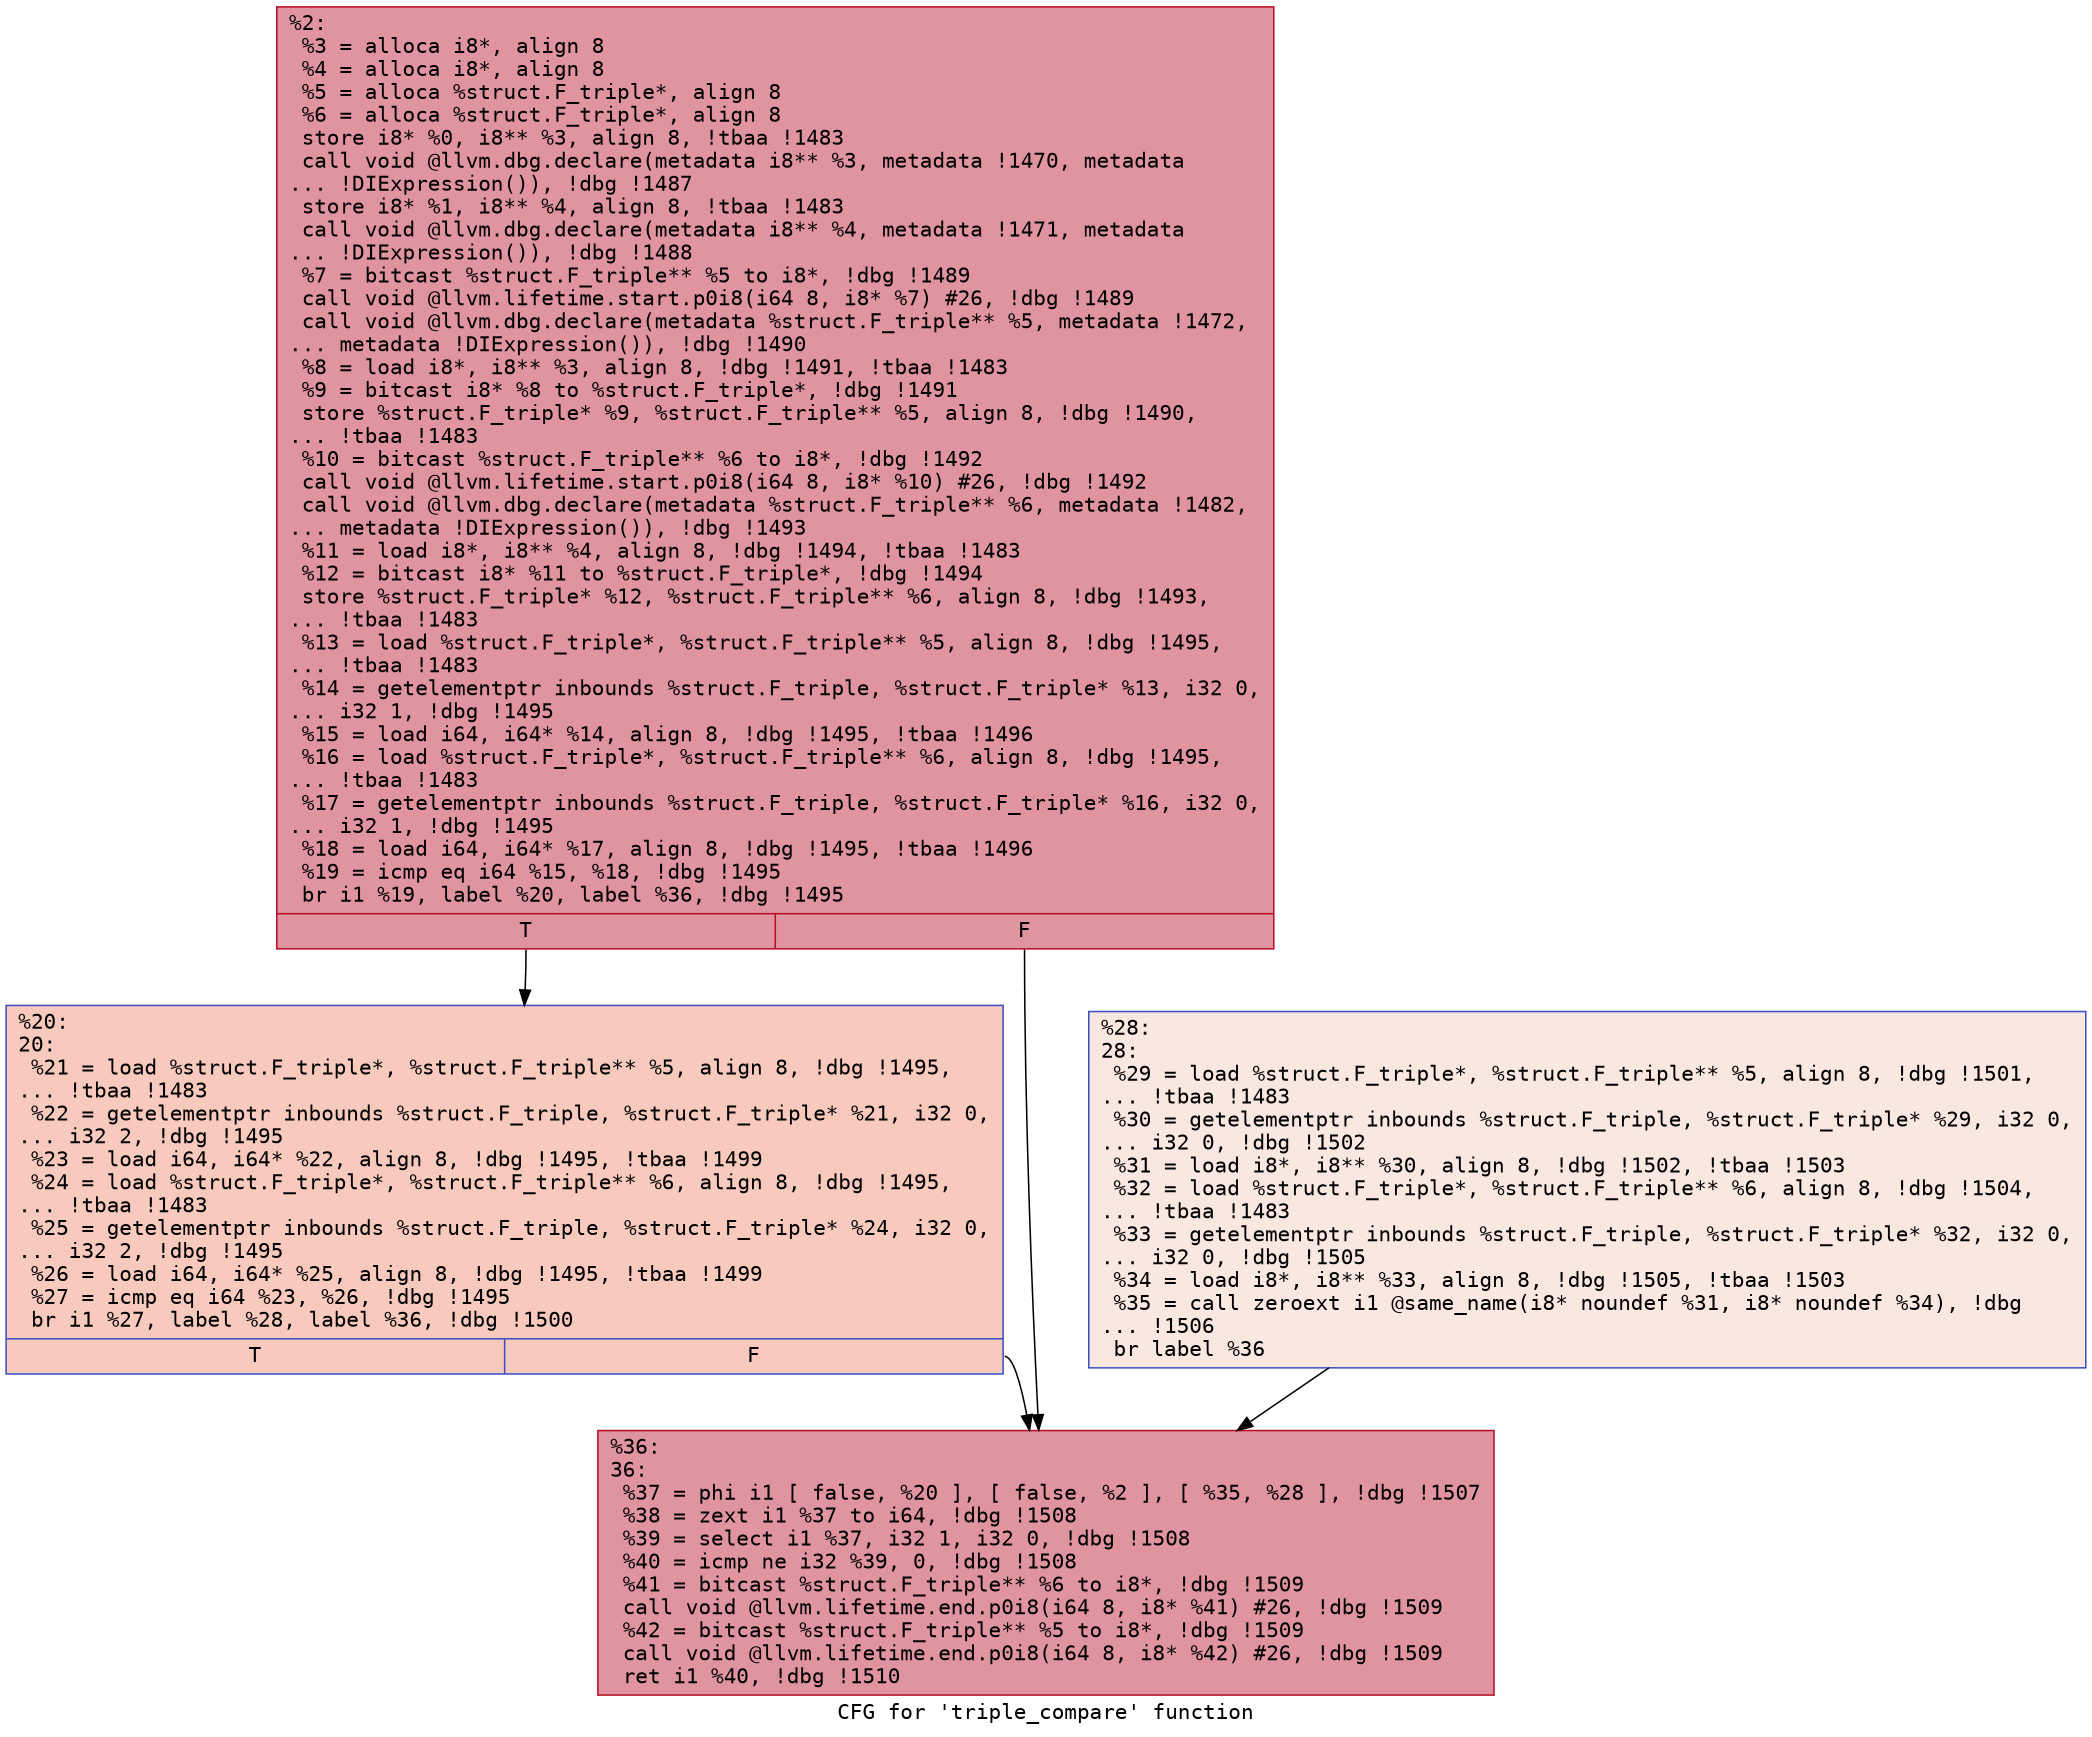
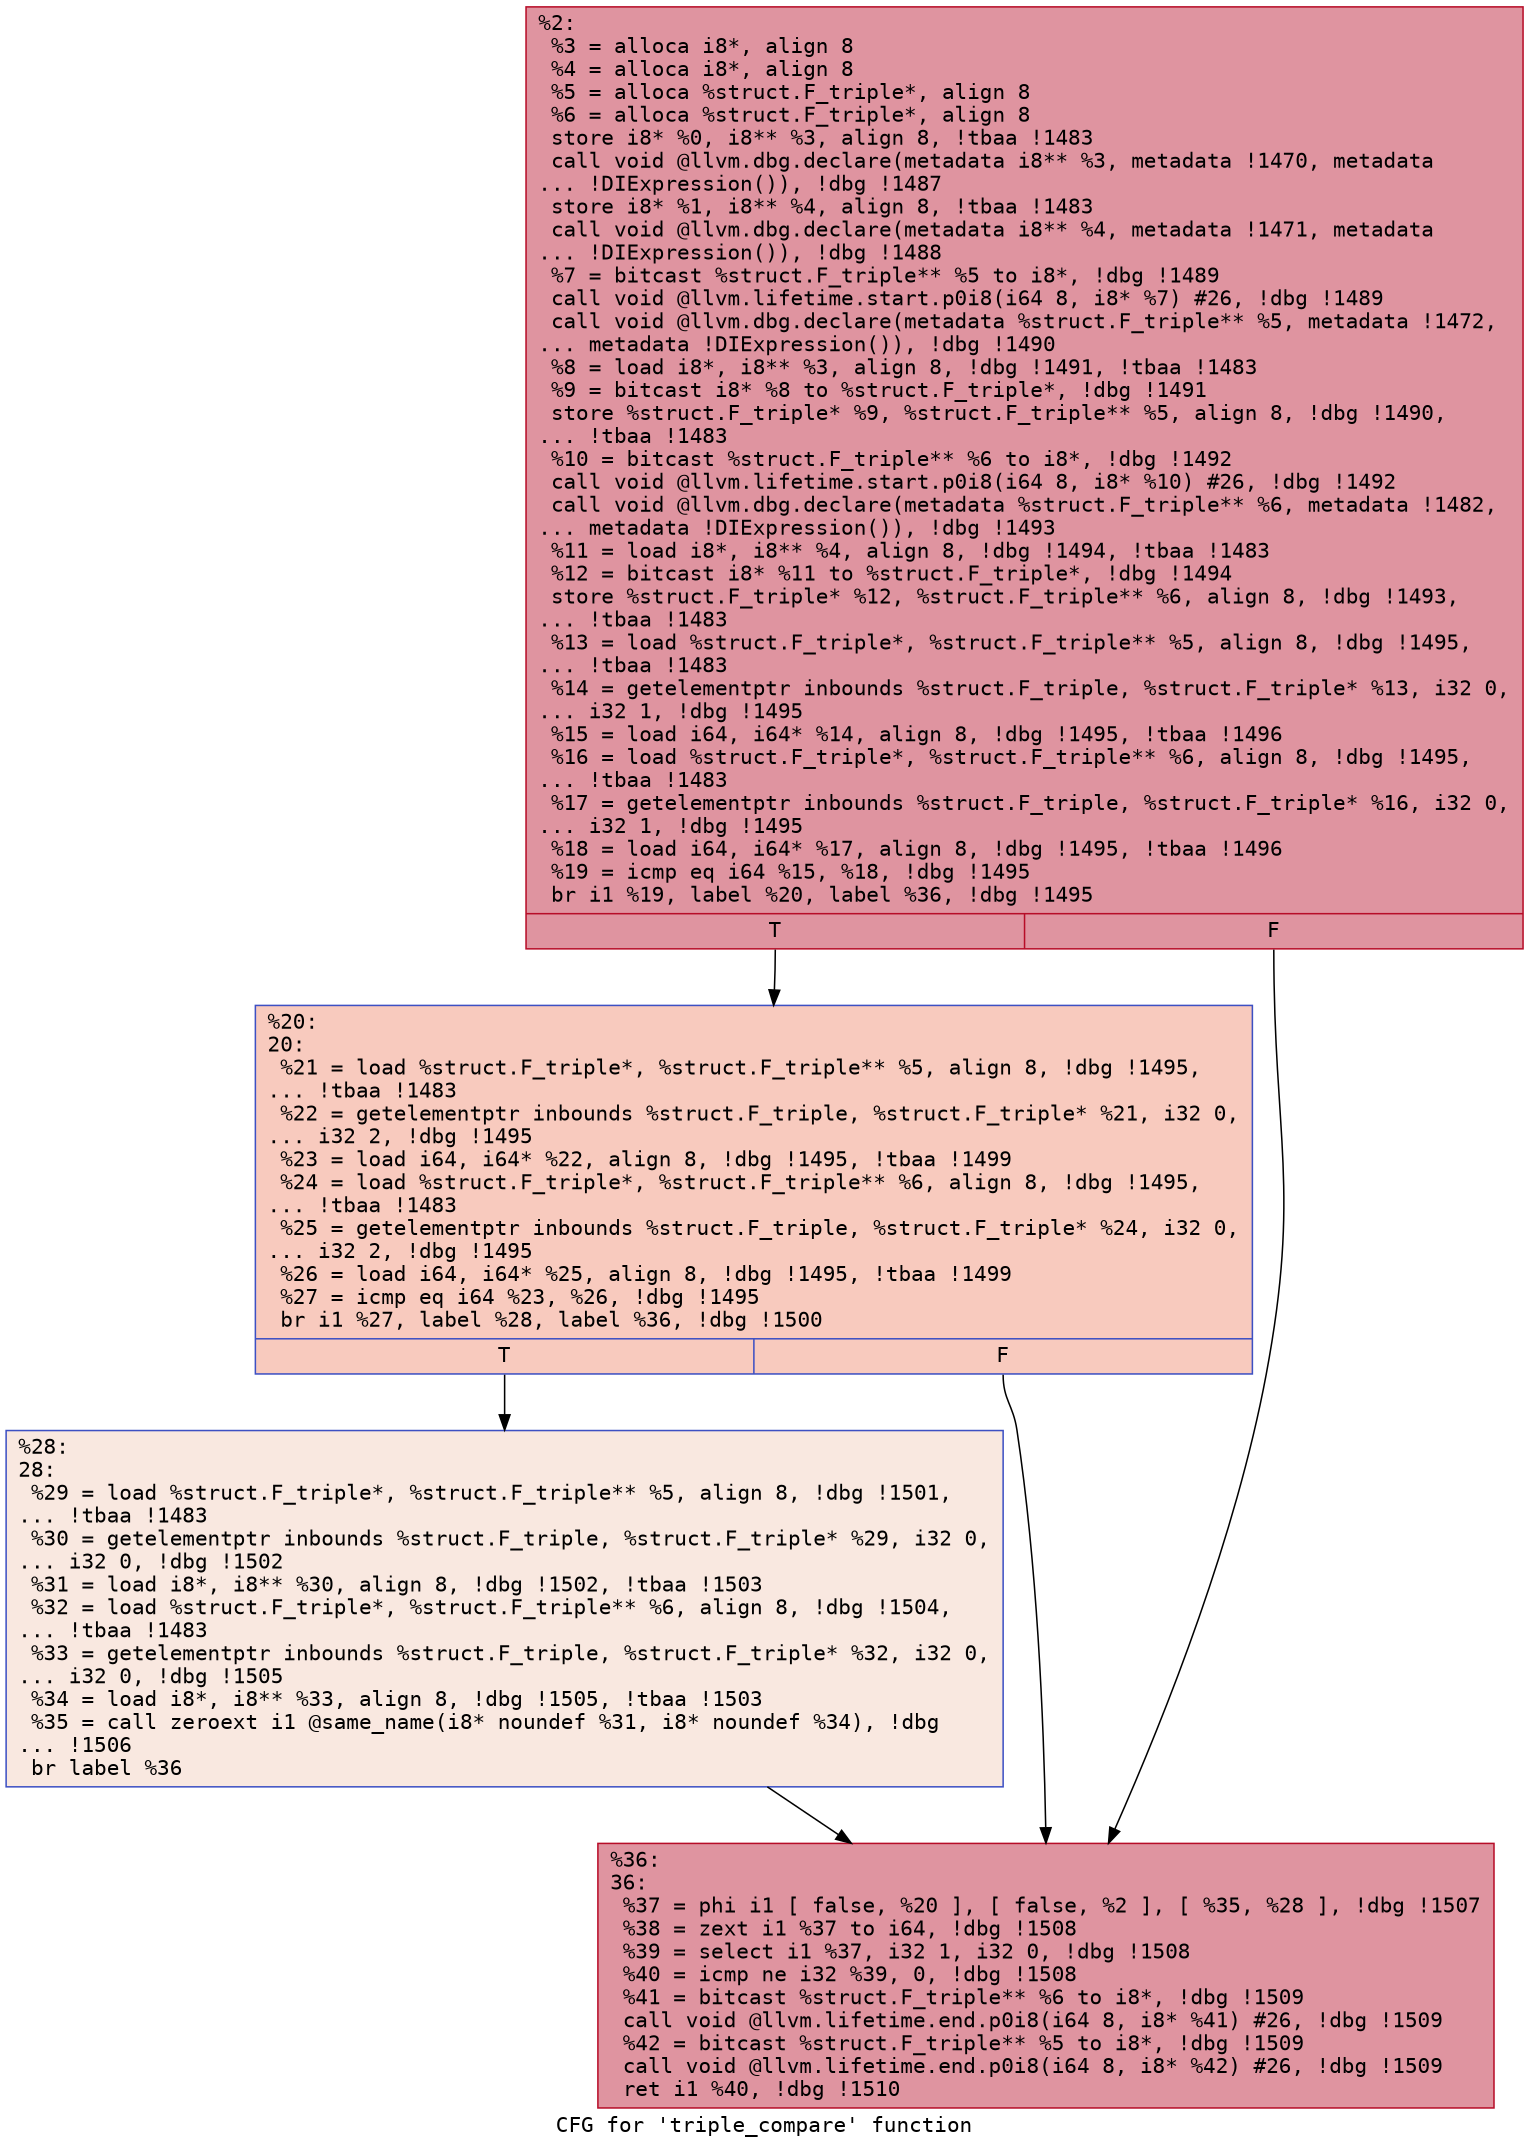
none -> (505, 1395)
